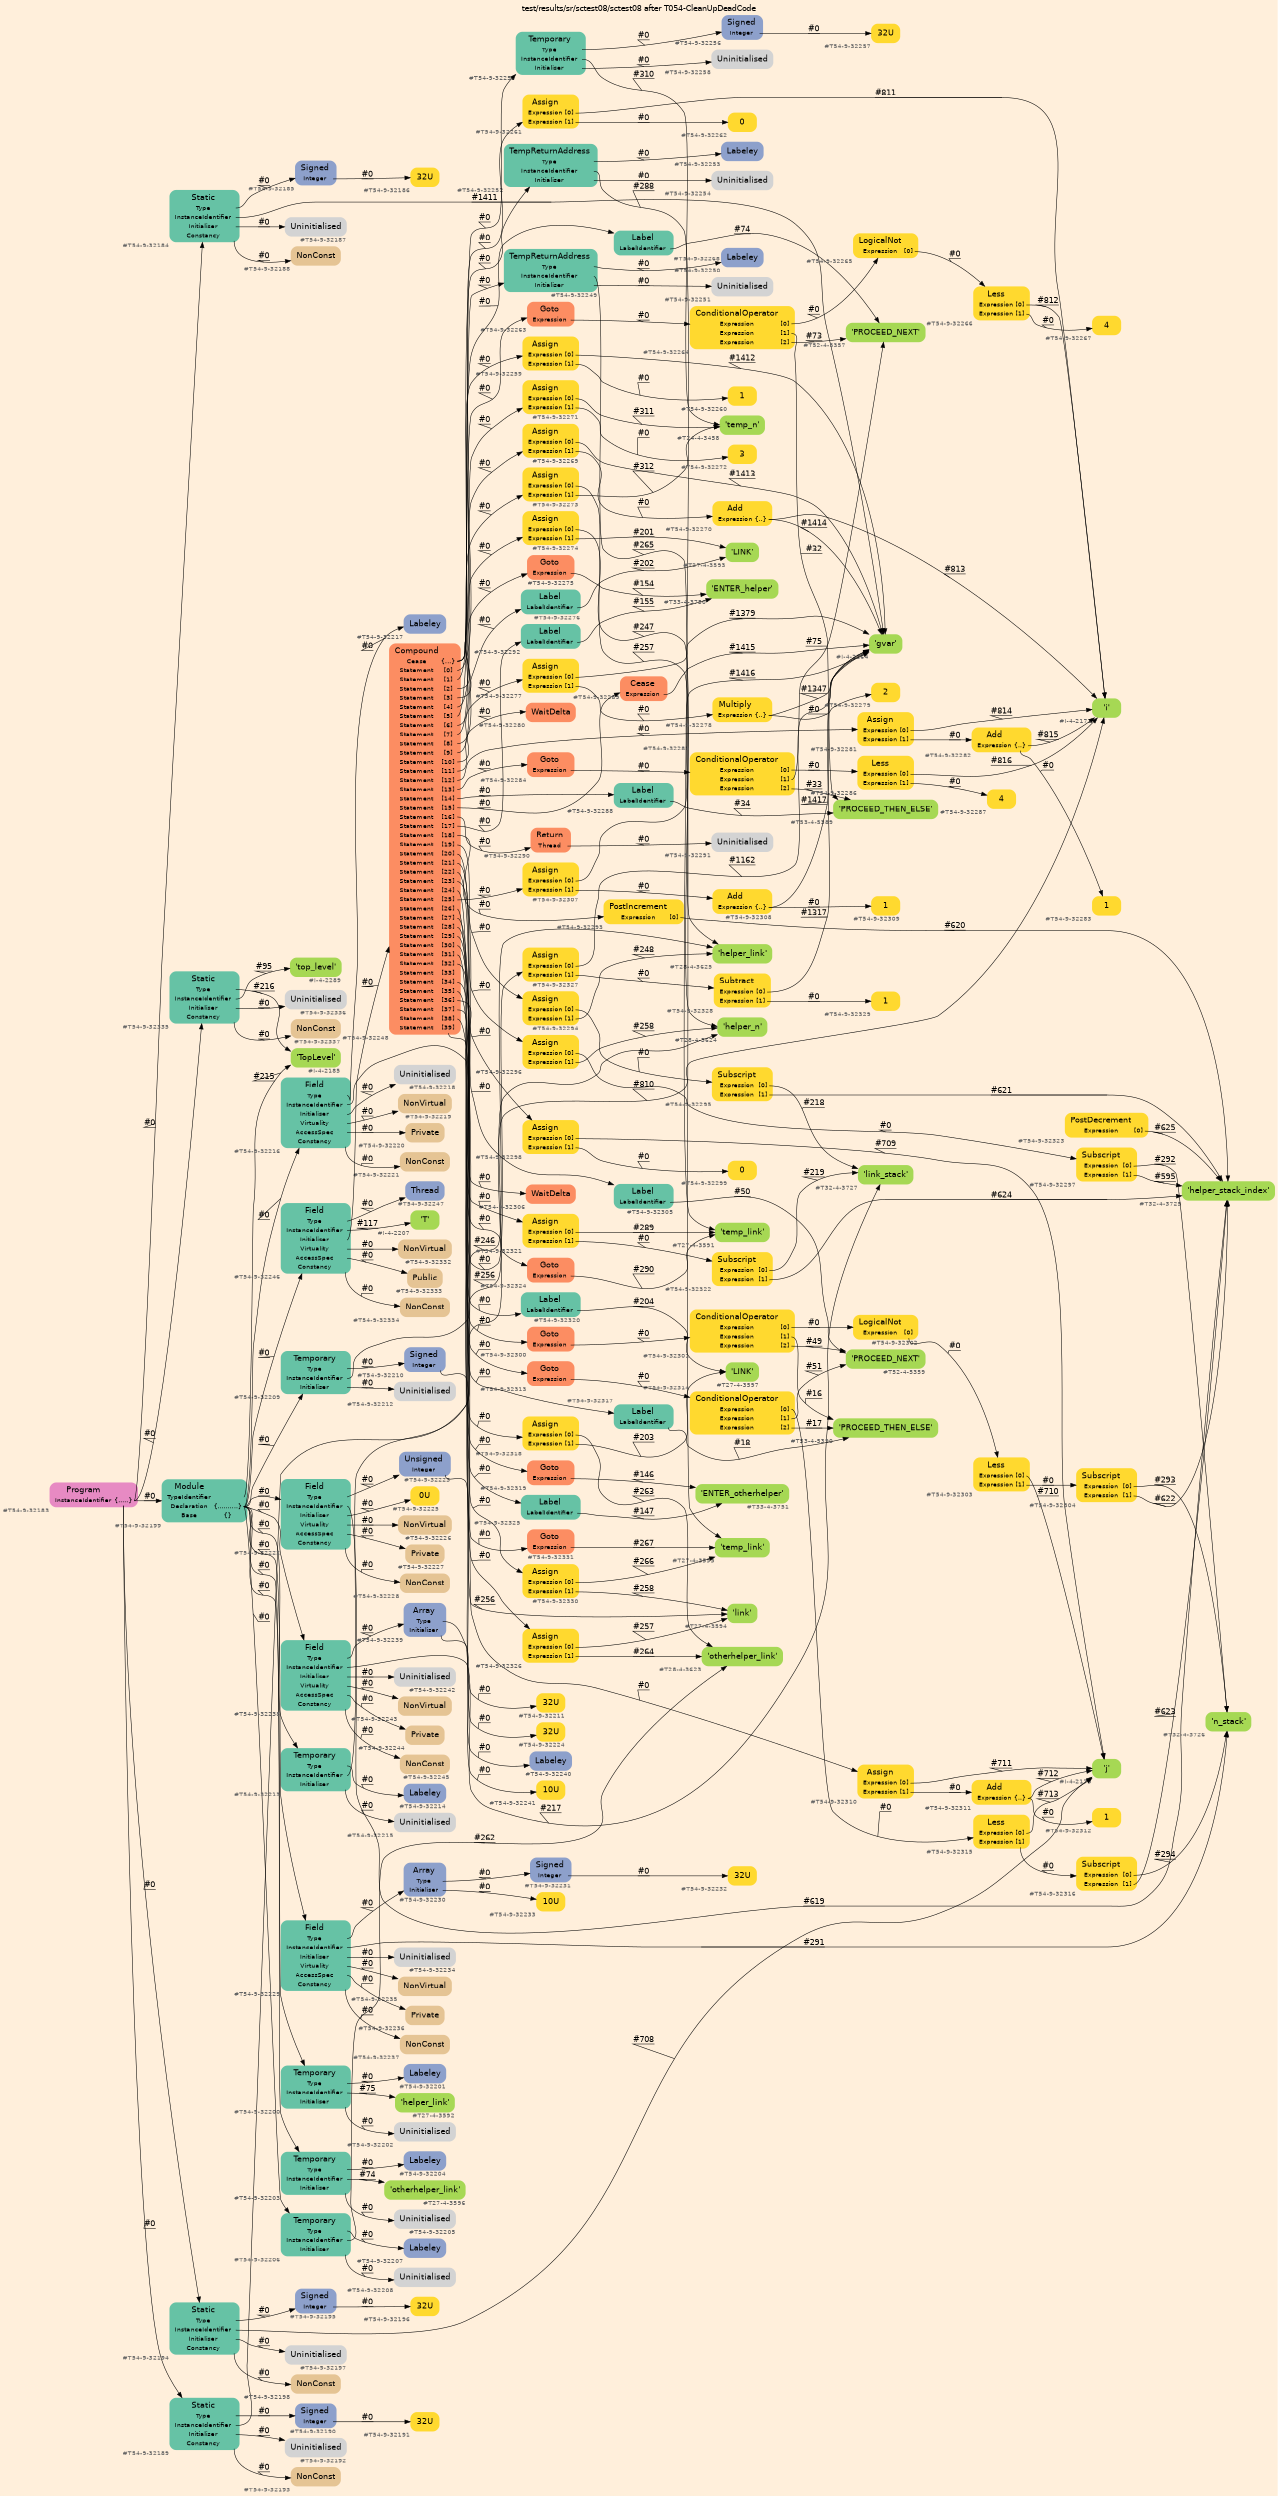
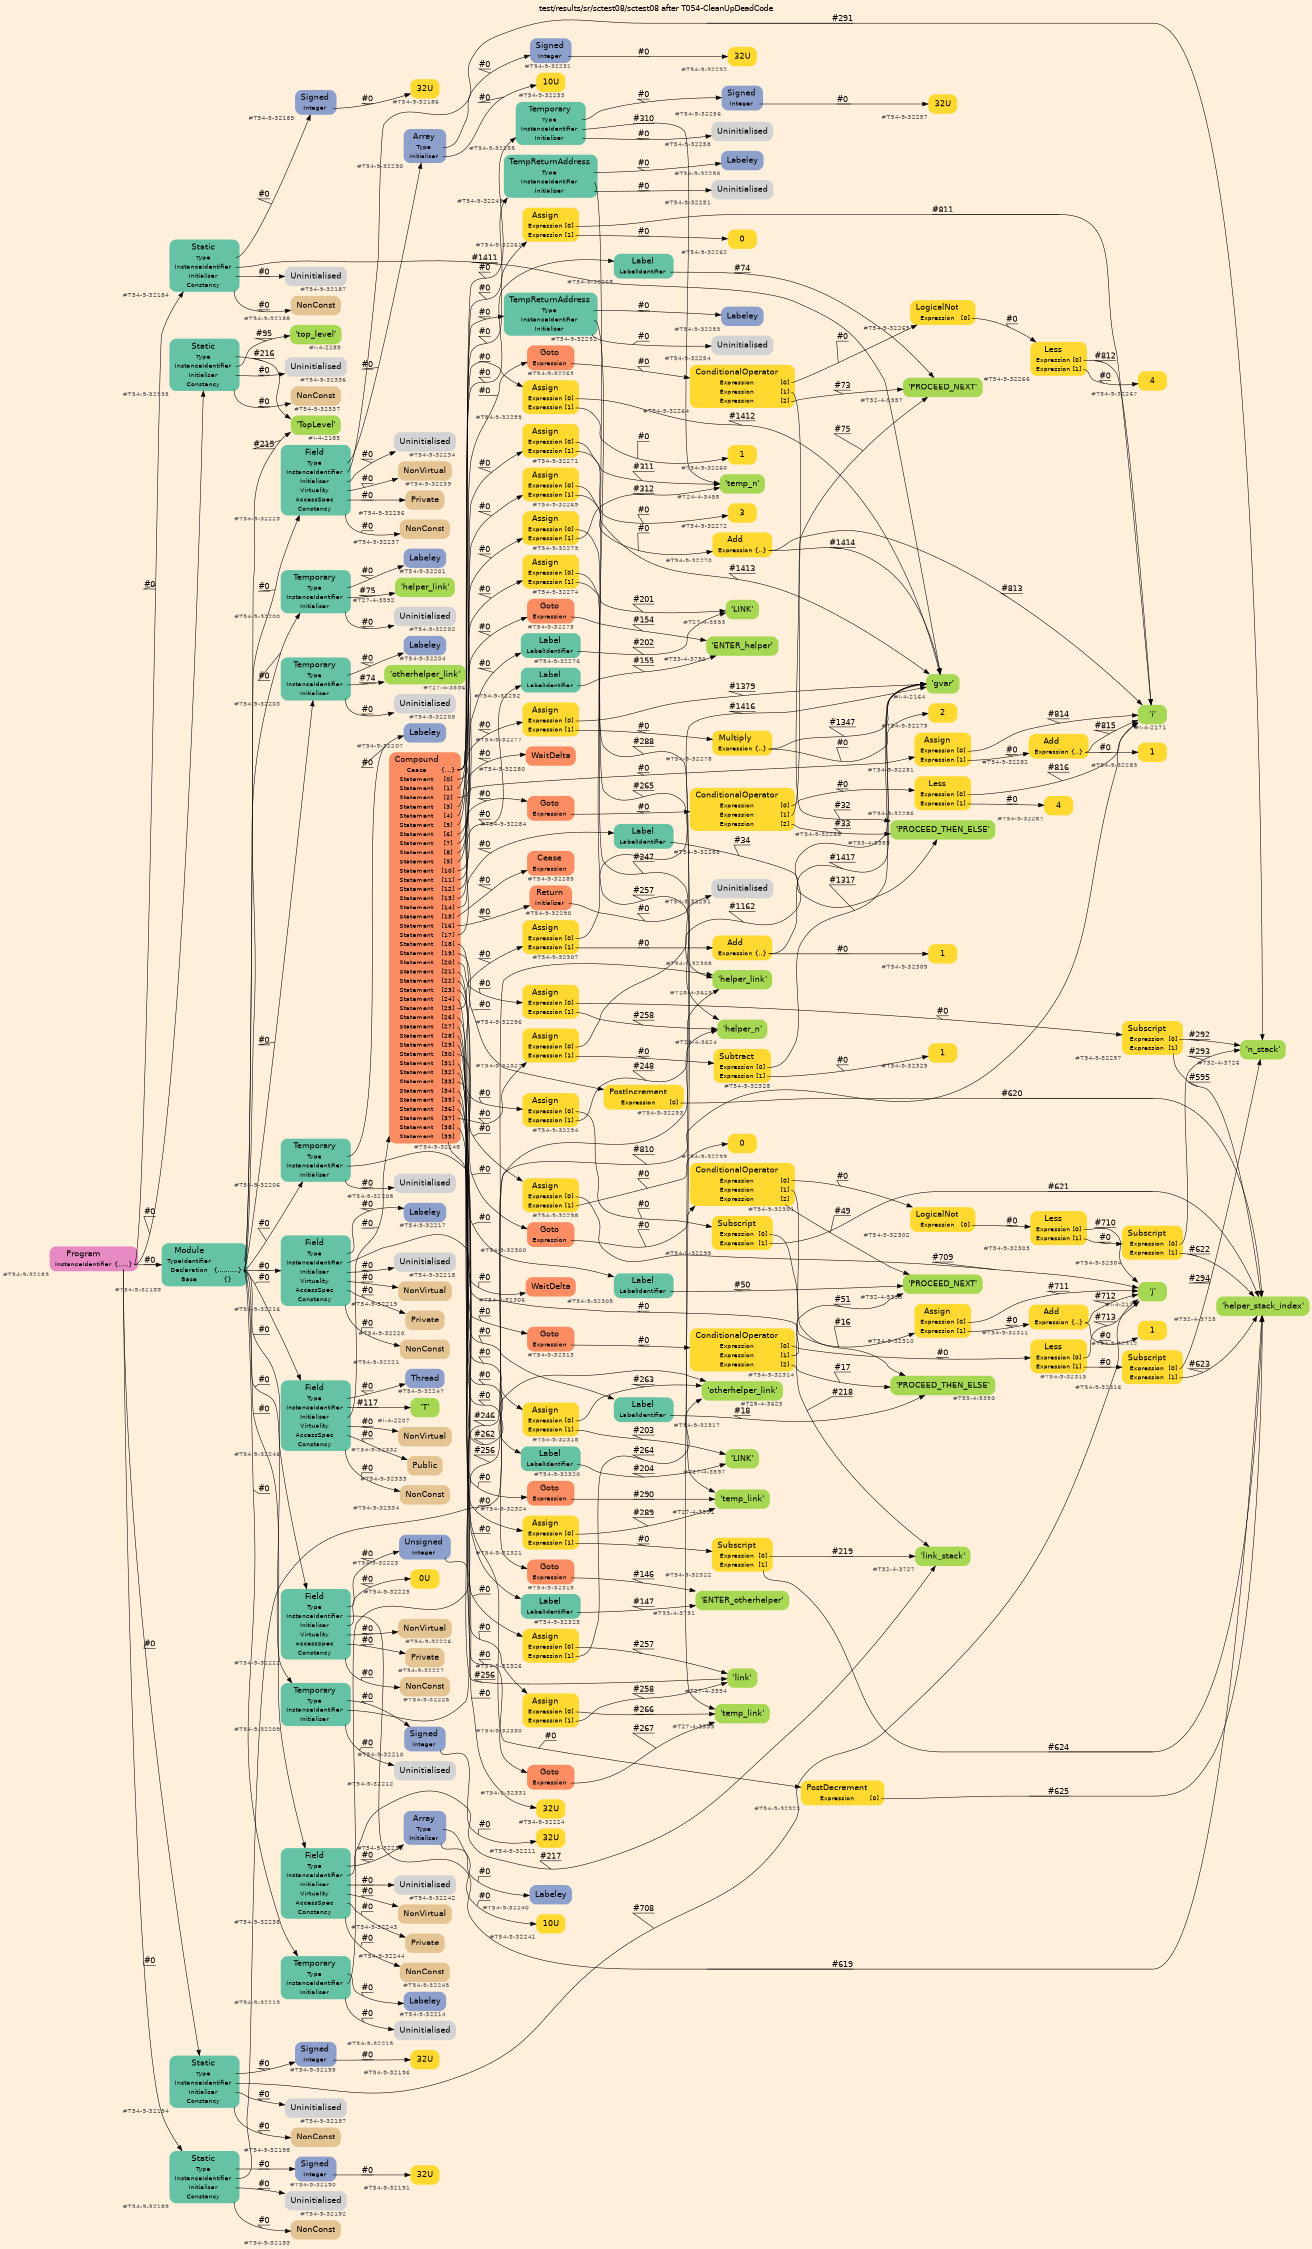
(756, 653) -> none
(550, 846) -> (550, 903)
none -> (485, 1557)
